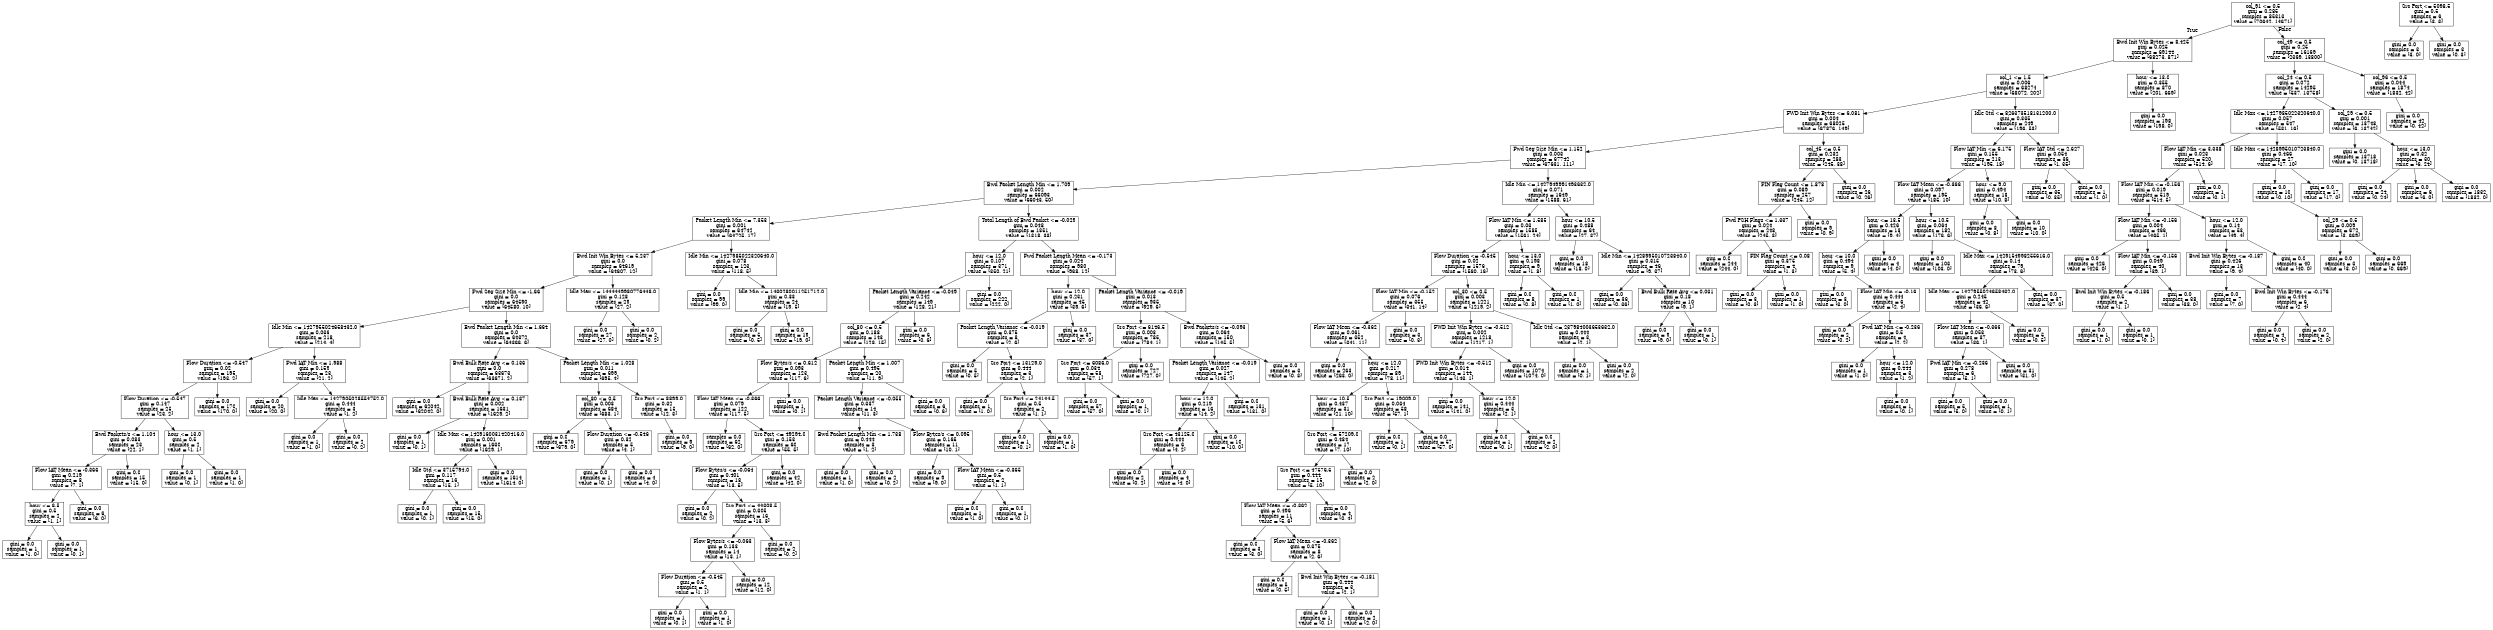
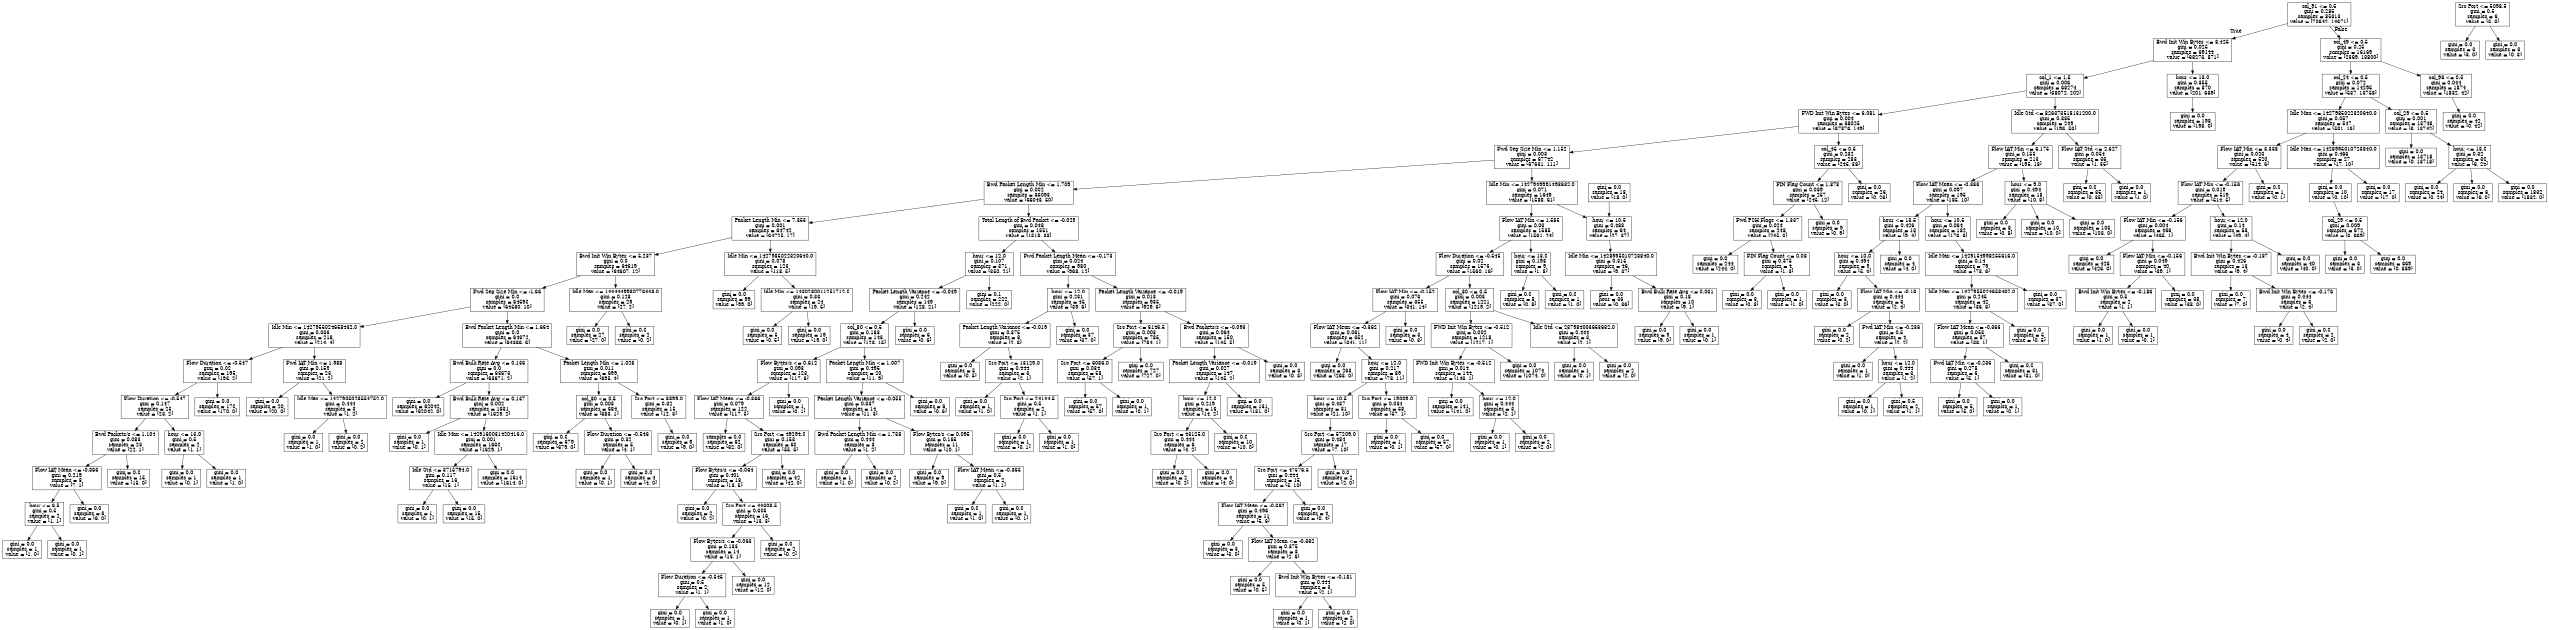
(1575, 246) -> (1609, 208)
(1932, 246) -> (2060, 211)
(989, 300) -> (989, 300)
(1611, 300) -> (1611, 300)
none -> (1903, 407)
